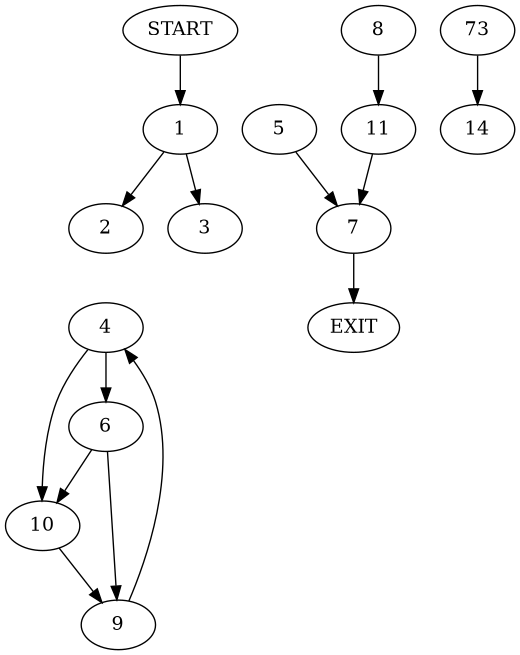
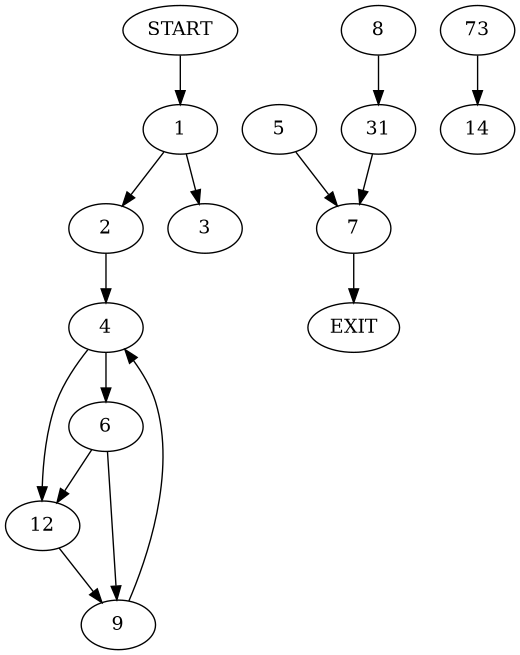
(379, 129) -> (379, 129)
none -> (106, 271)
(43, 526) -> (43, 526)
